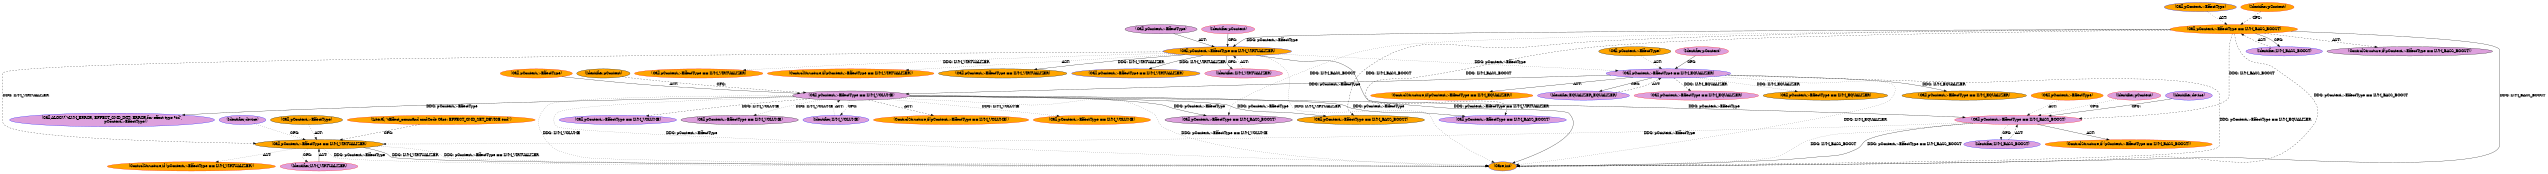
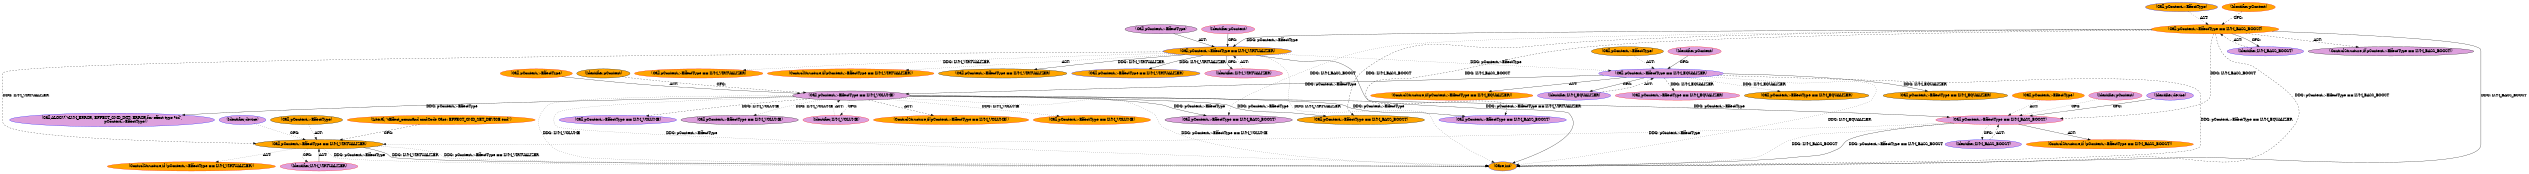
(1583, 96) -> (1574, 96)
(836, 120) -> (836, 120)
